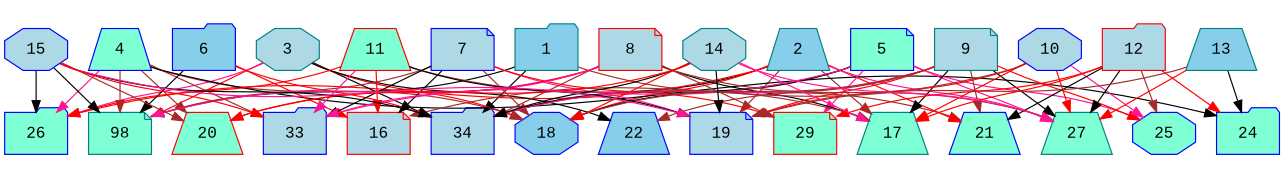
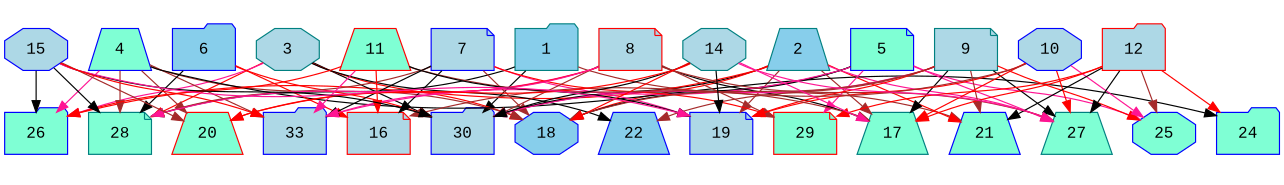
(1221, 49) -> none
(120, 133) -> (120, 133)
(463, 133) -> (463, 133)
